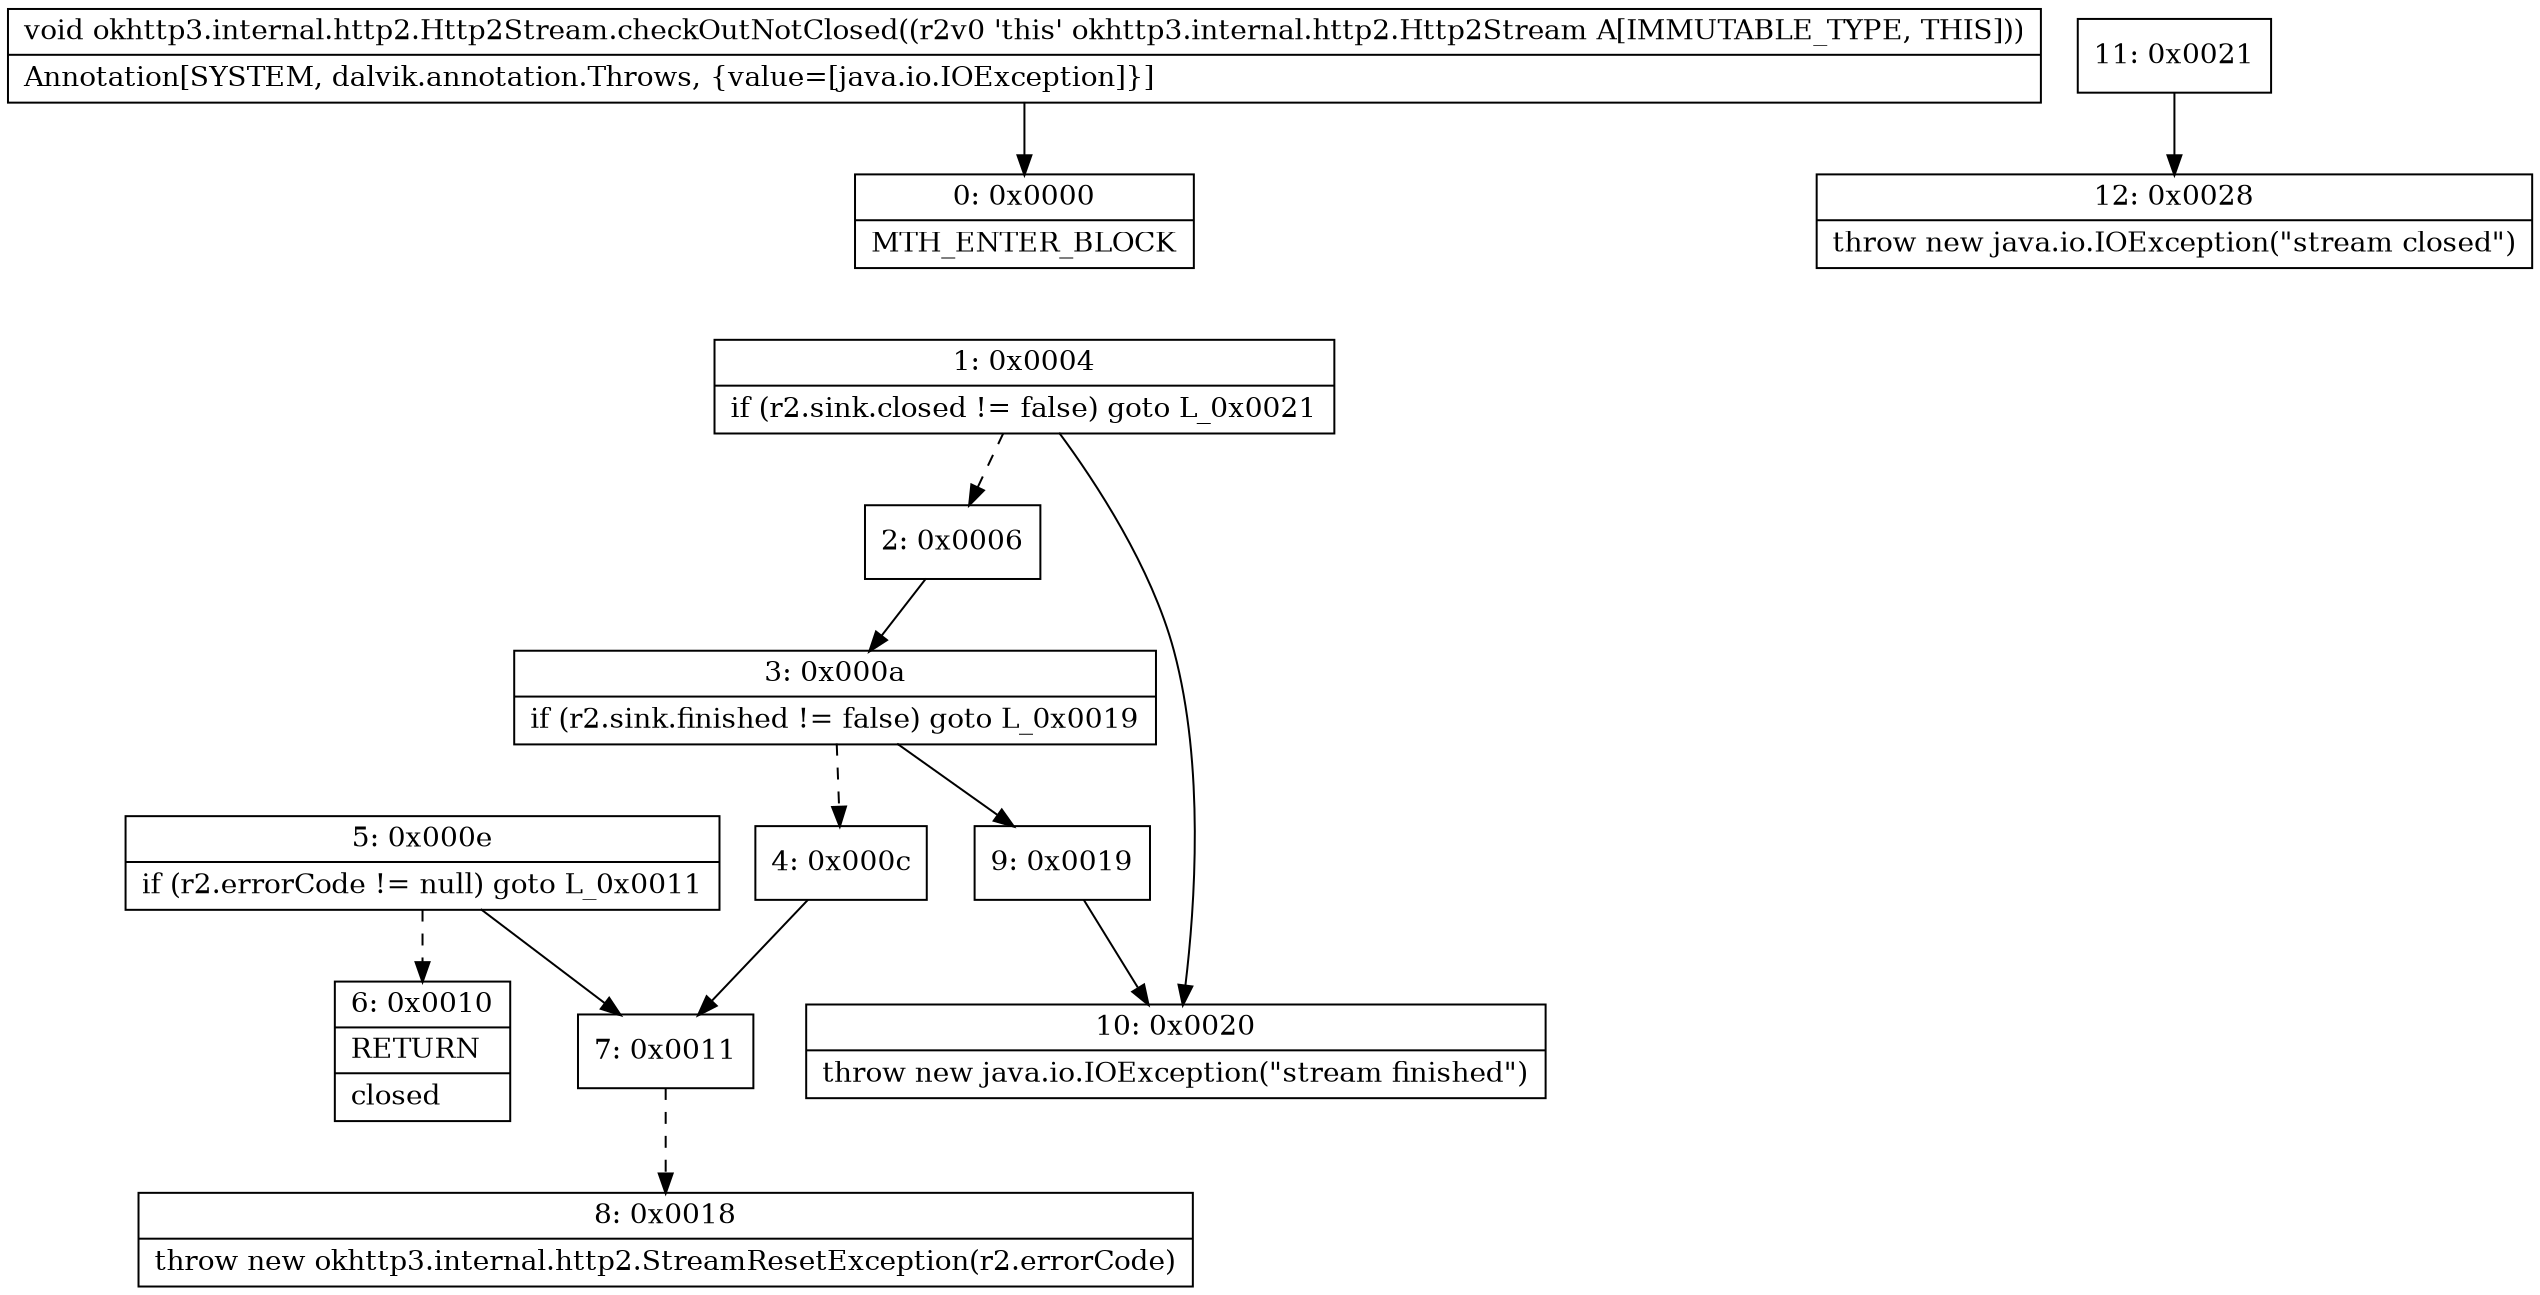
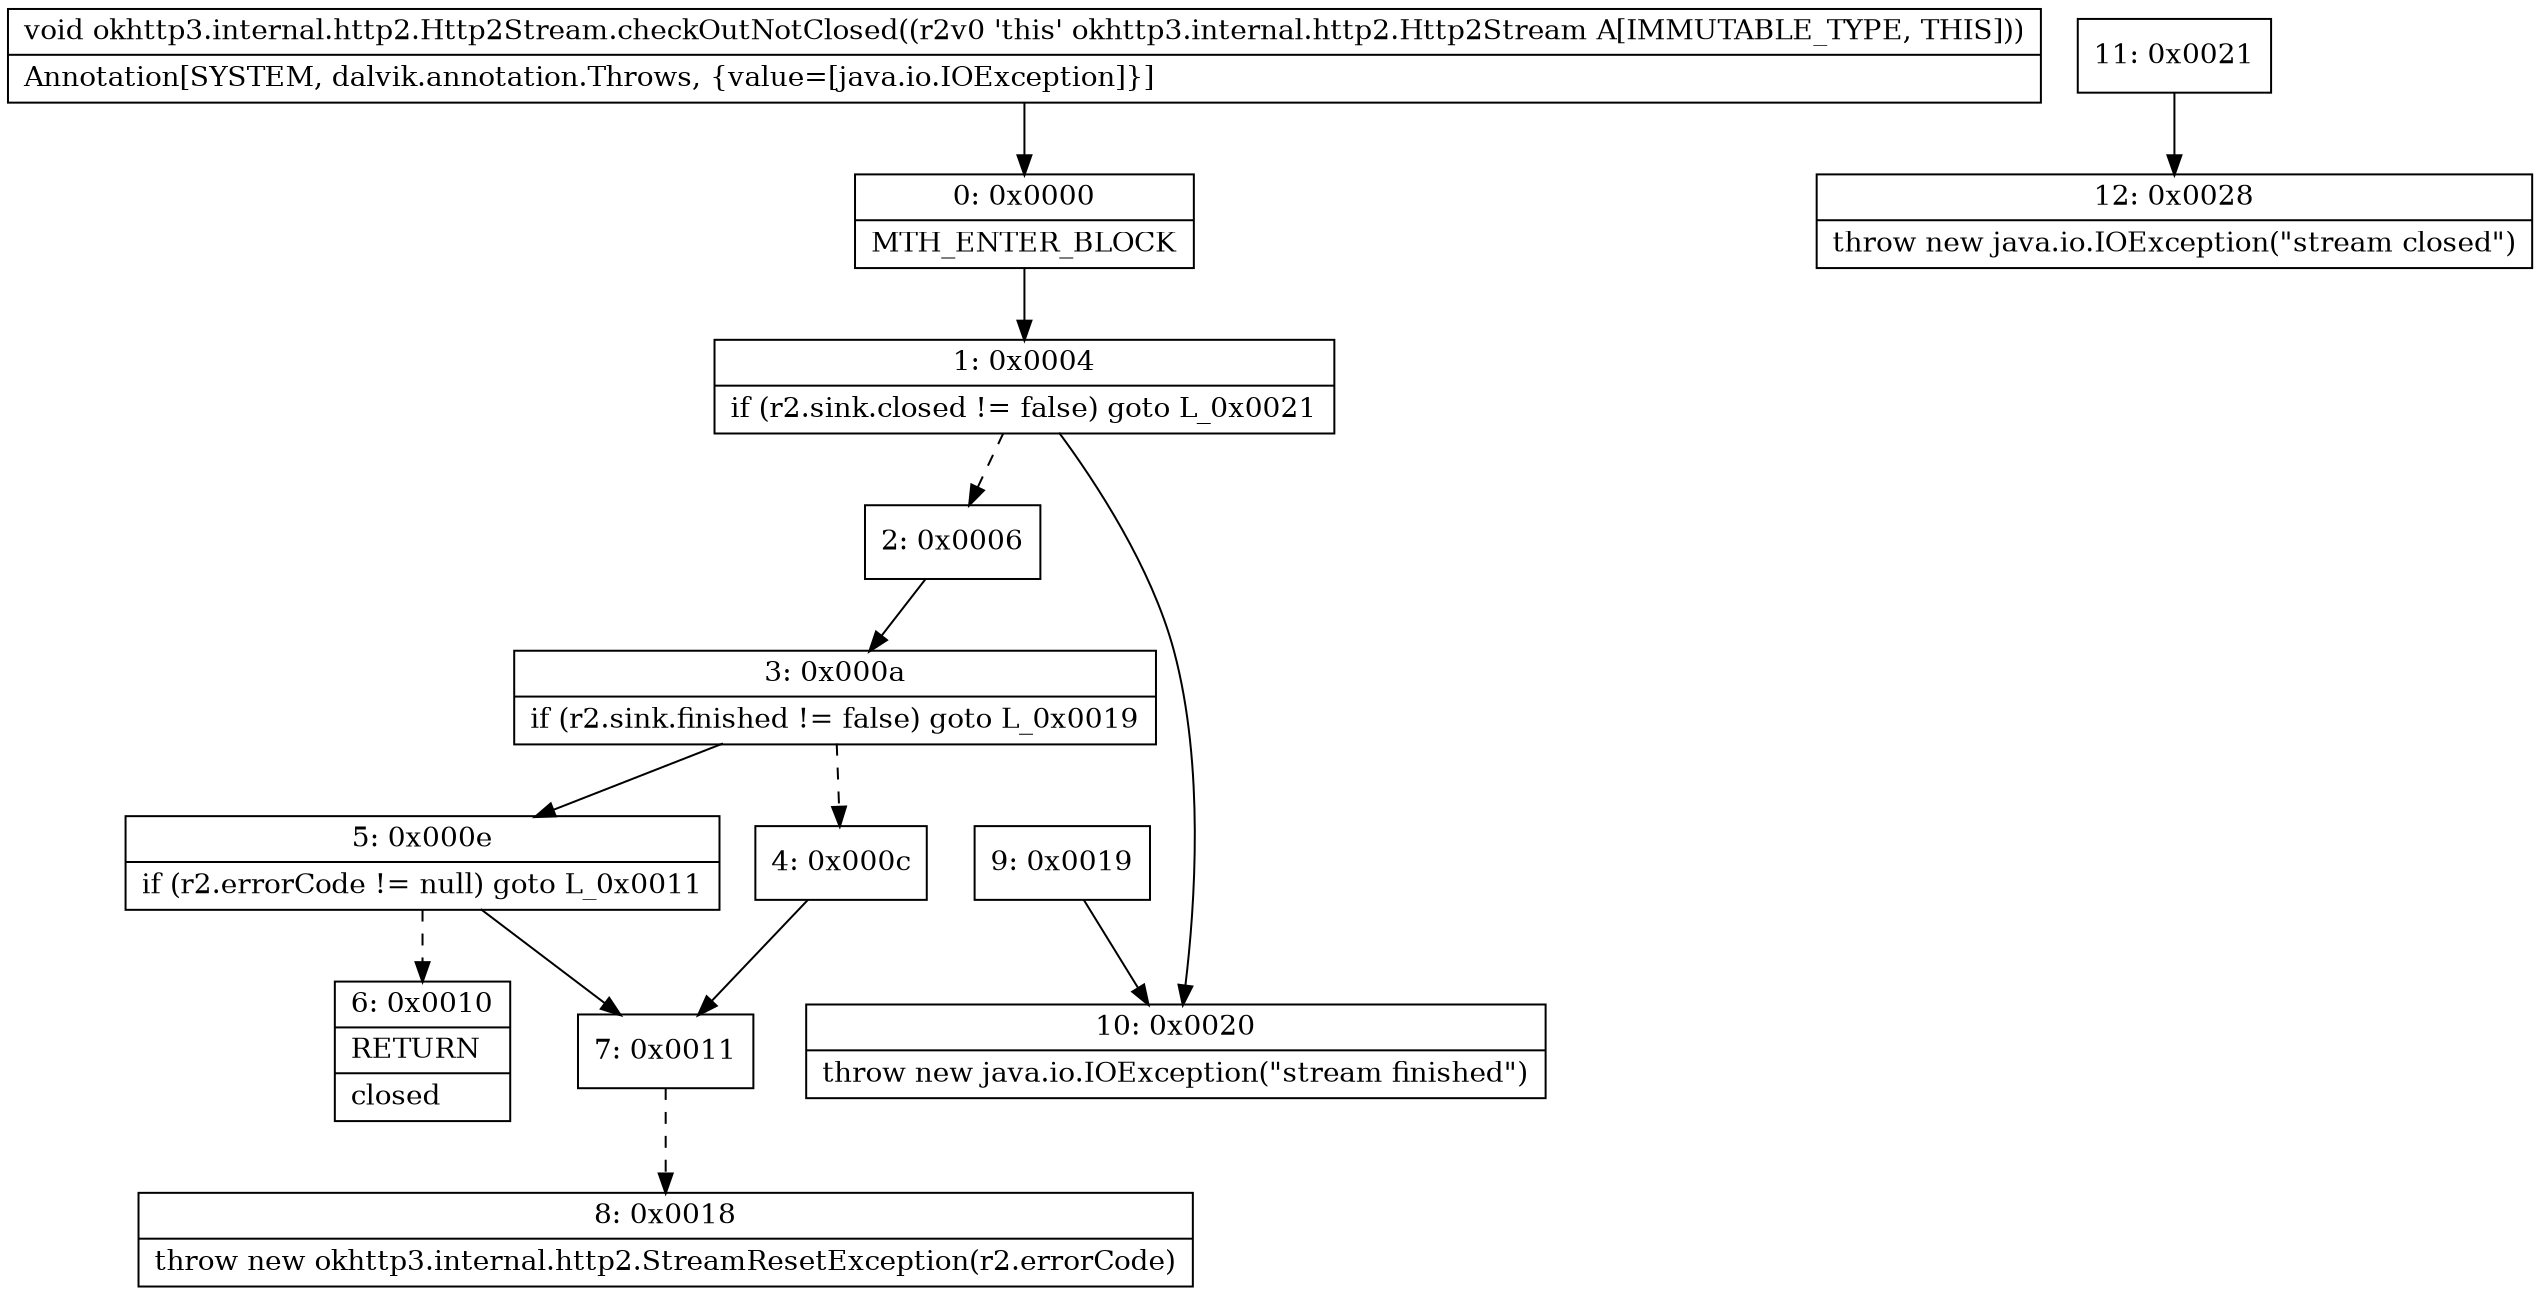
none -> (1024, 294)
(947, 779) -> (638, 777)
